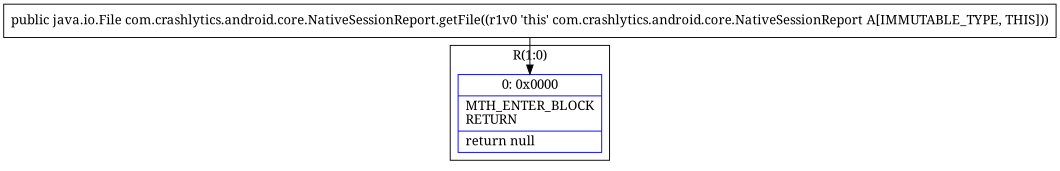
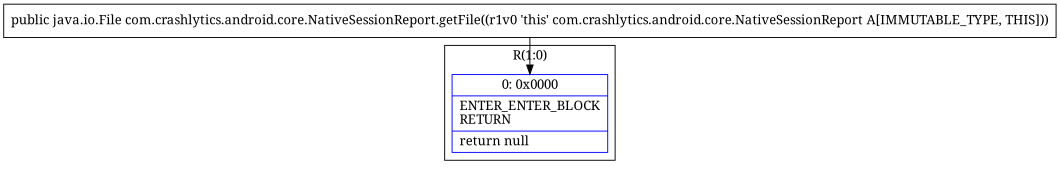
(530, 106) -> (530, 106)
